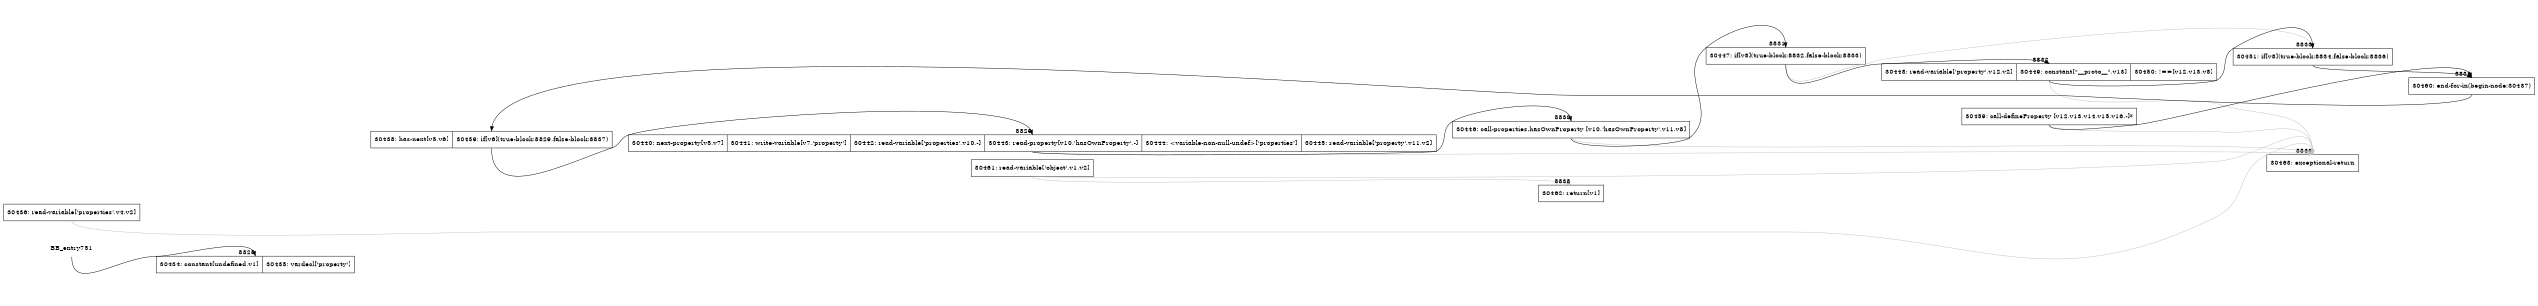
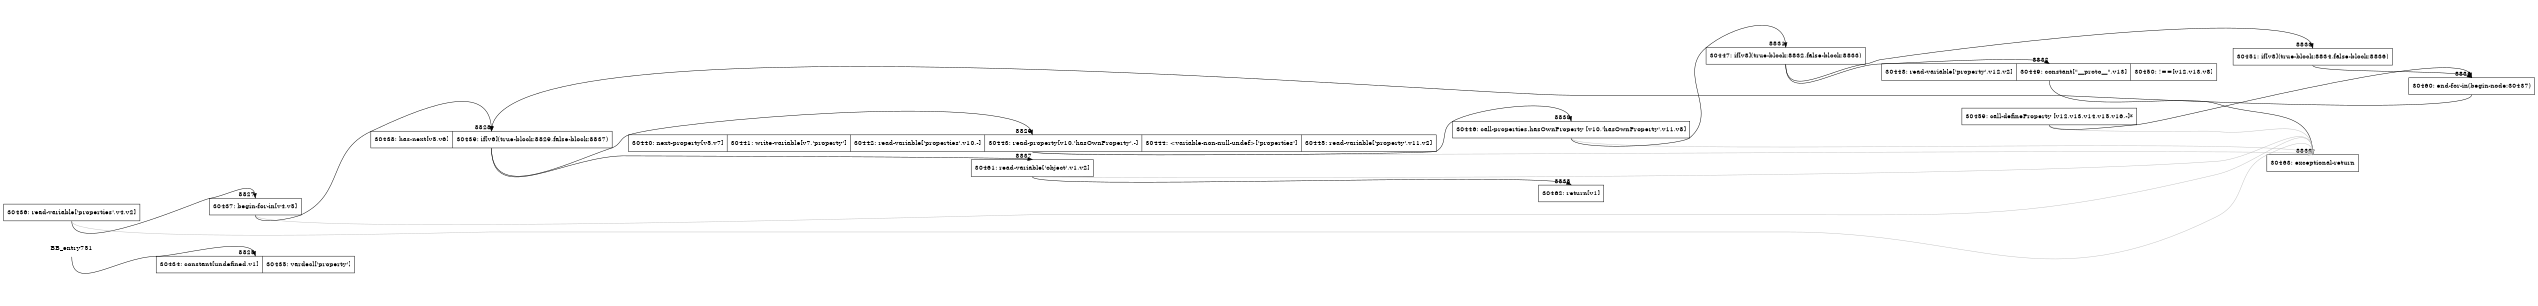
(2043, 40) -> (2043, 40)
(2197, 83) -> none
(2136, 102) -> (2136, 102)
none -> (749, 156)
(1300, 181) -> (1300, 181)
none -> (255, 207)
